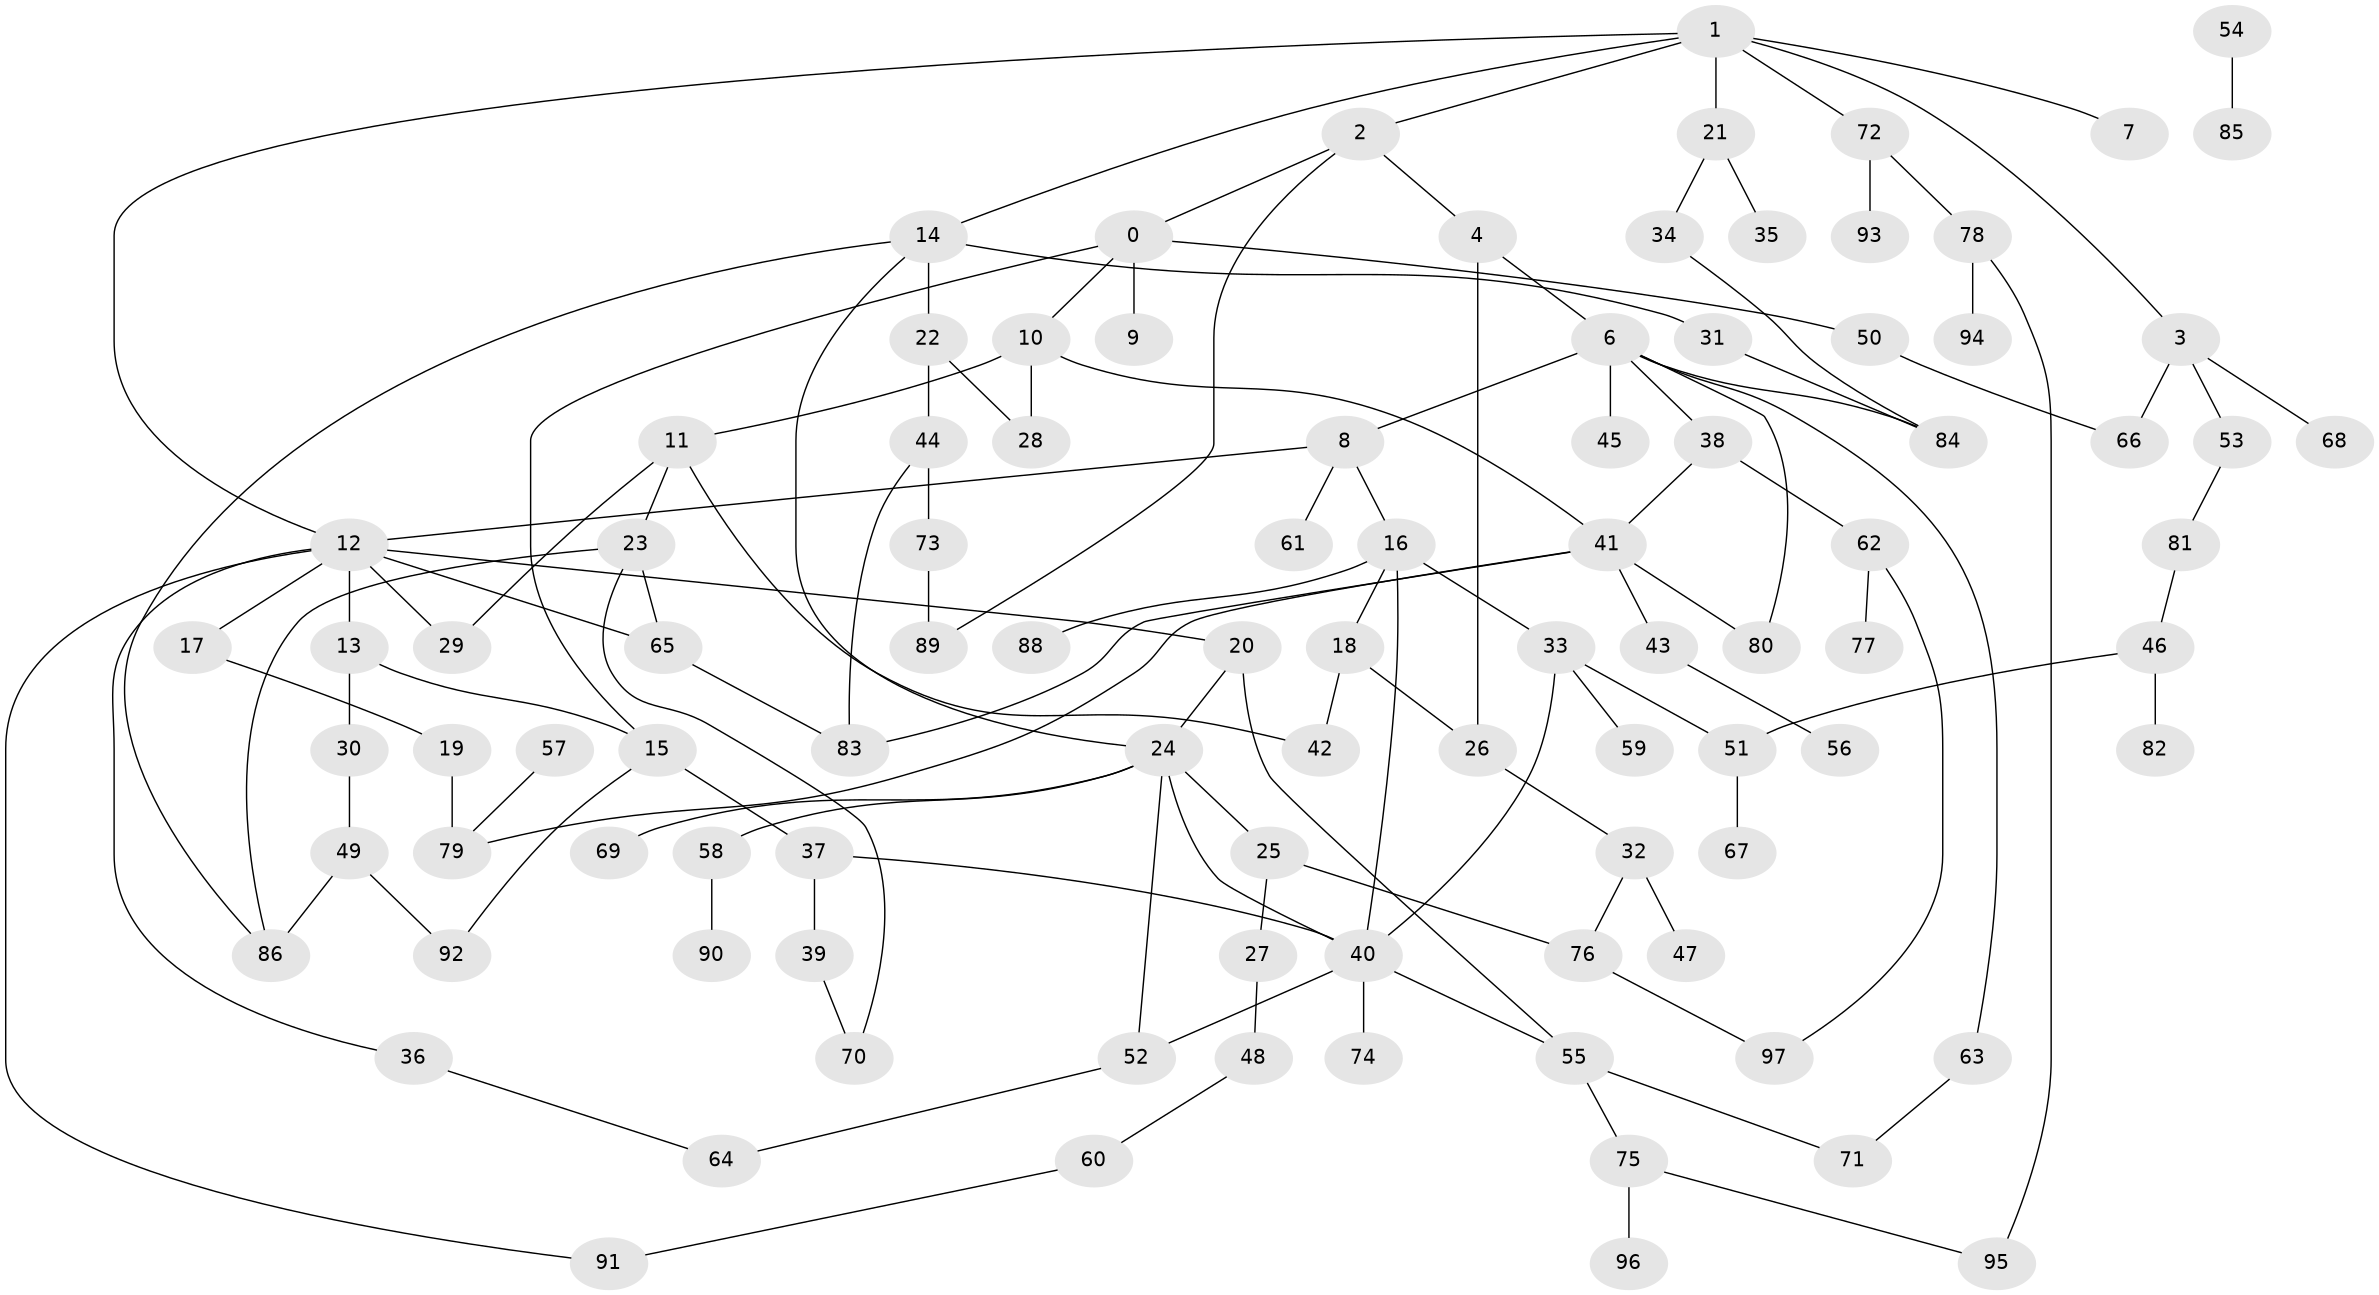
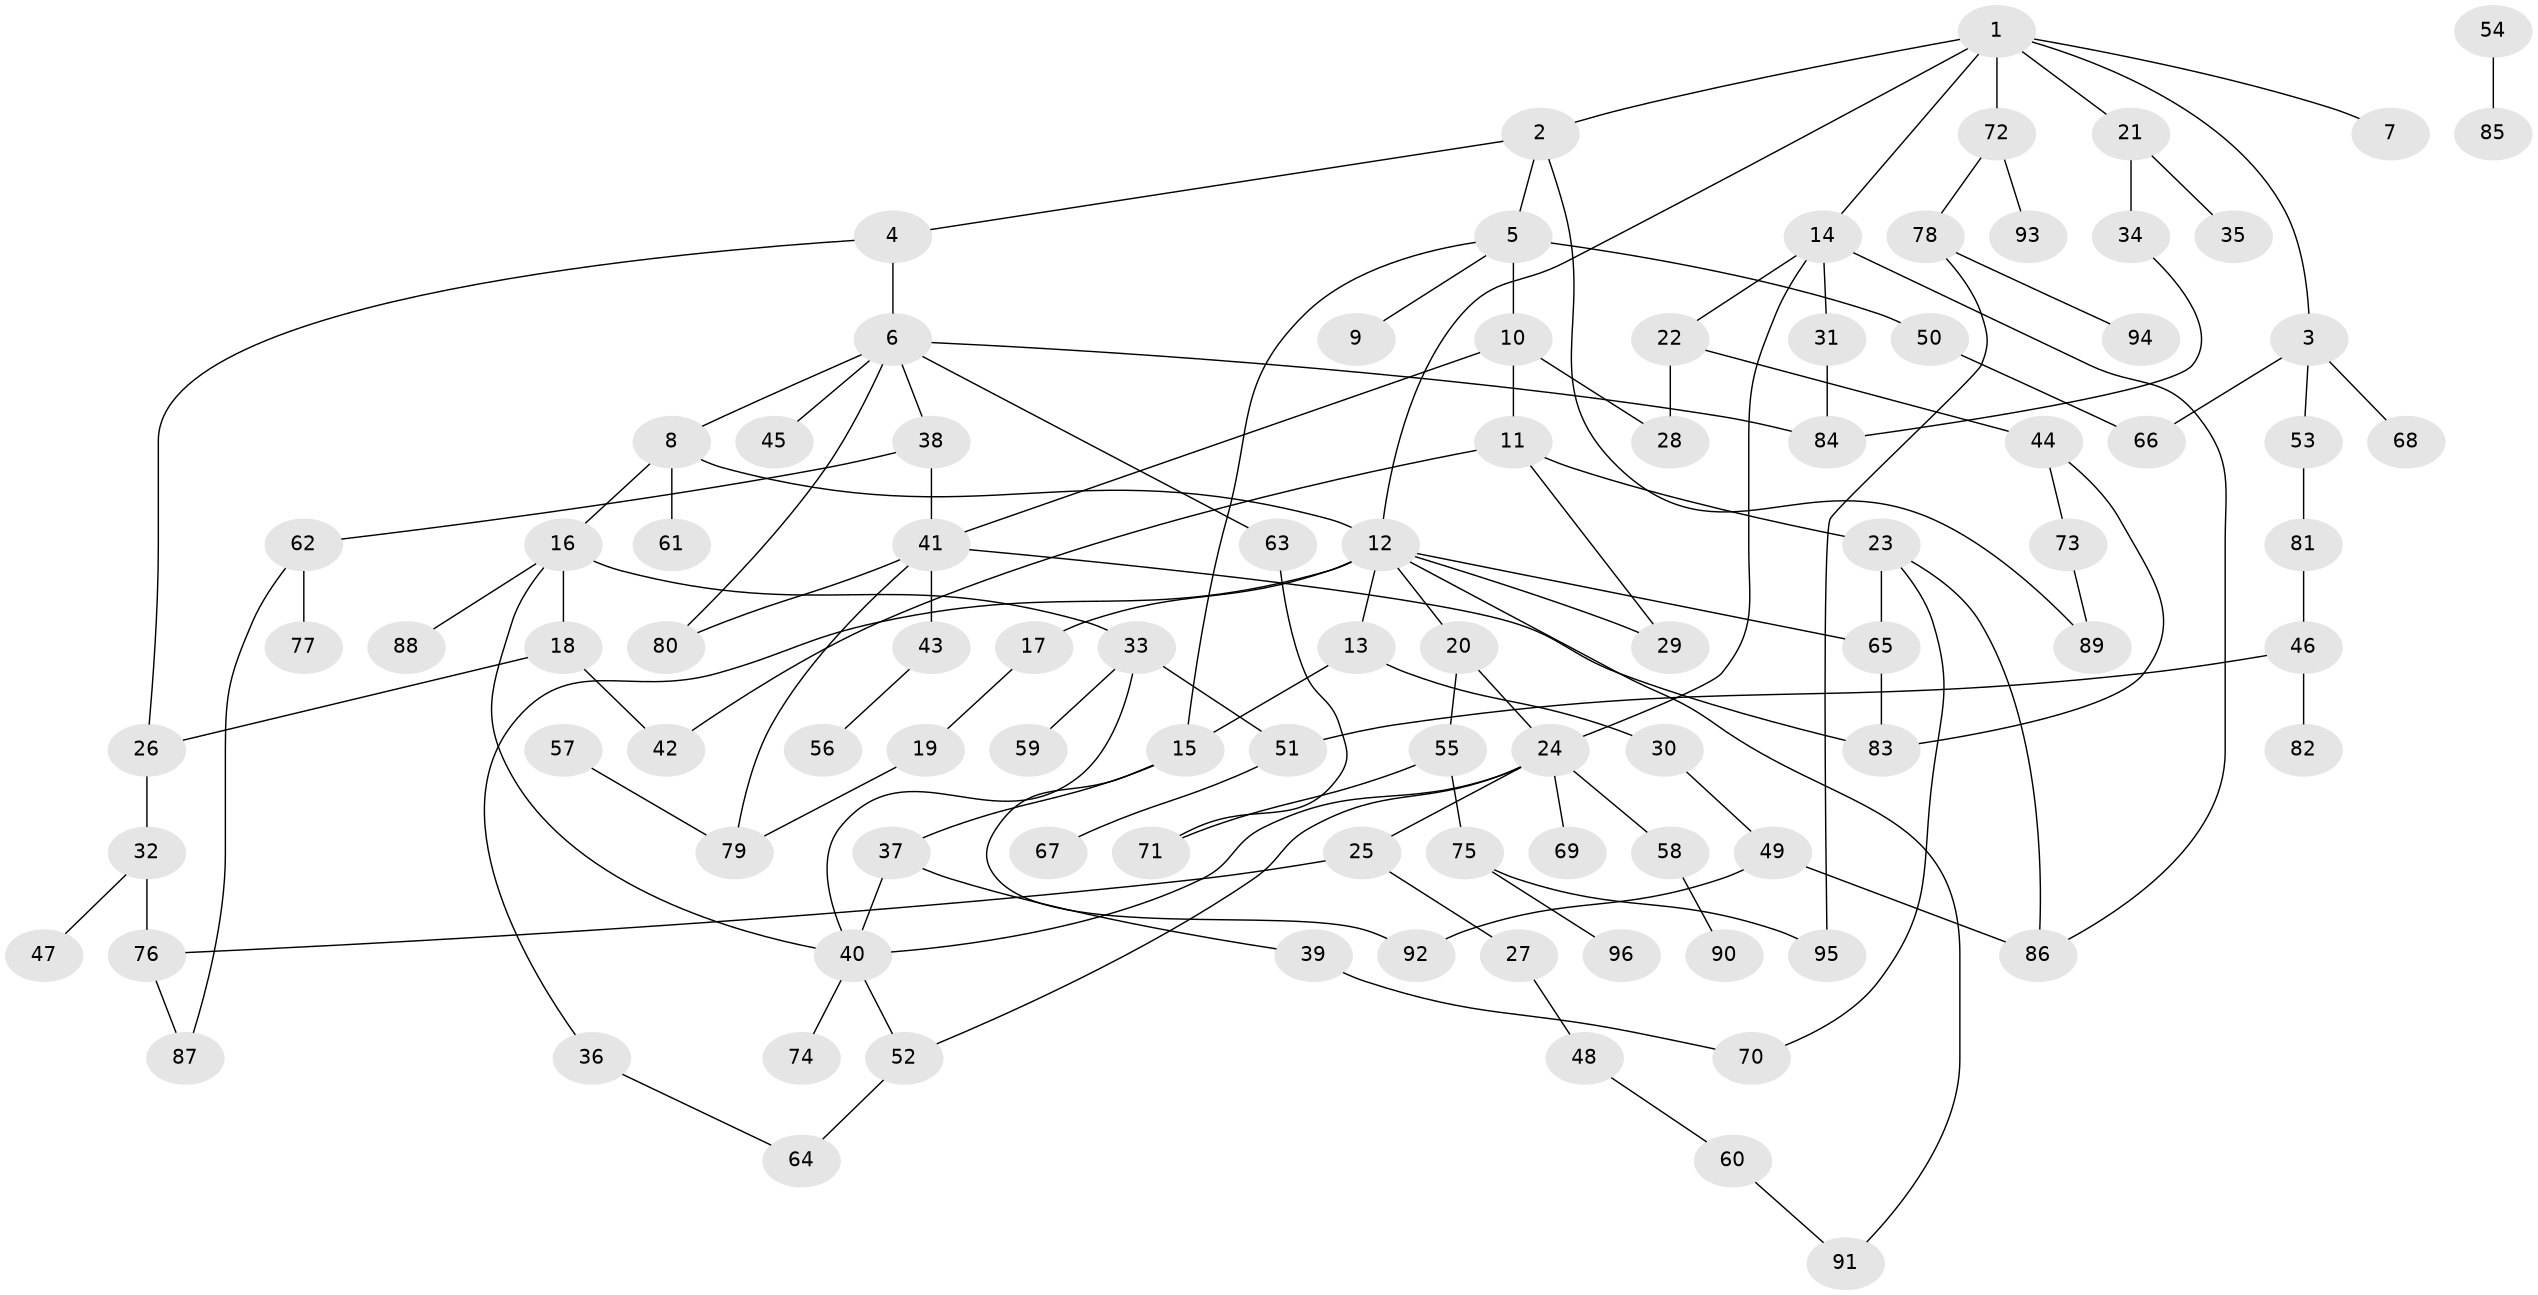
(1134, 237) -> (1513, 237)
(1469, 1007) -> none
(1774, 1058) -> (185, 1058)
